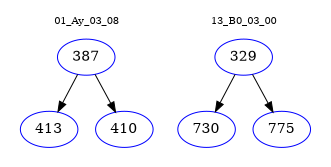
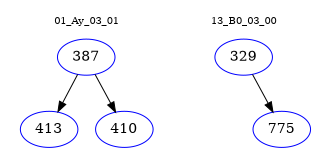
(87, 22) -> (87, 22)
(207, 129) -> none
